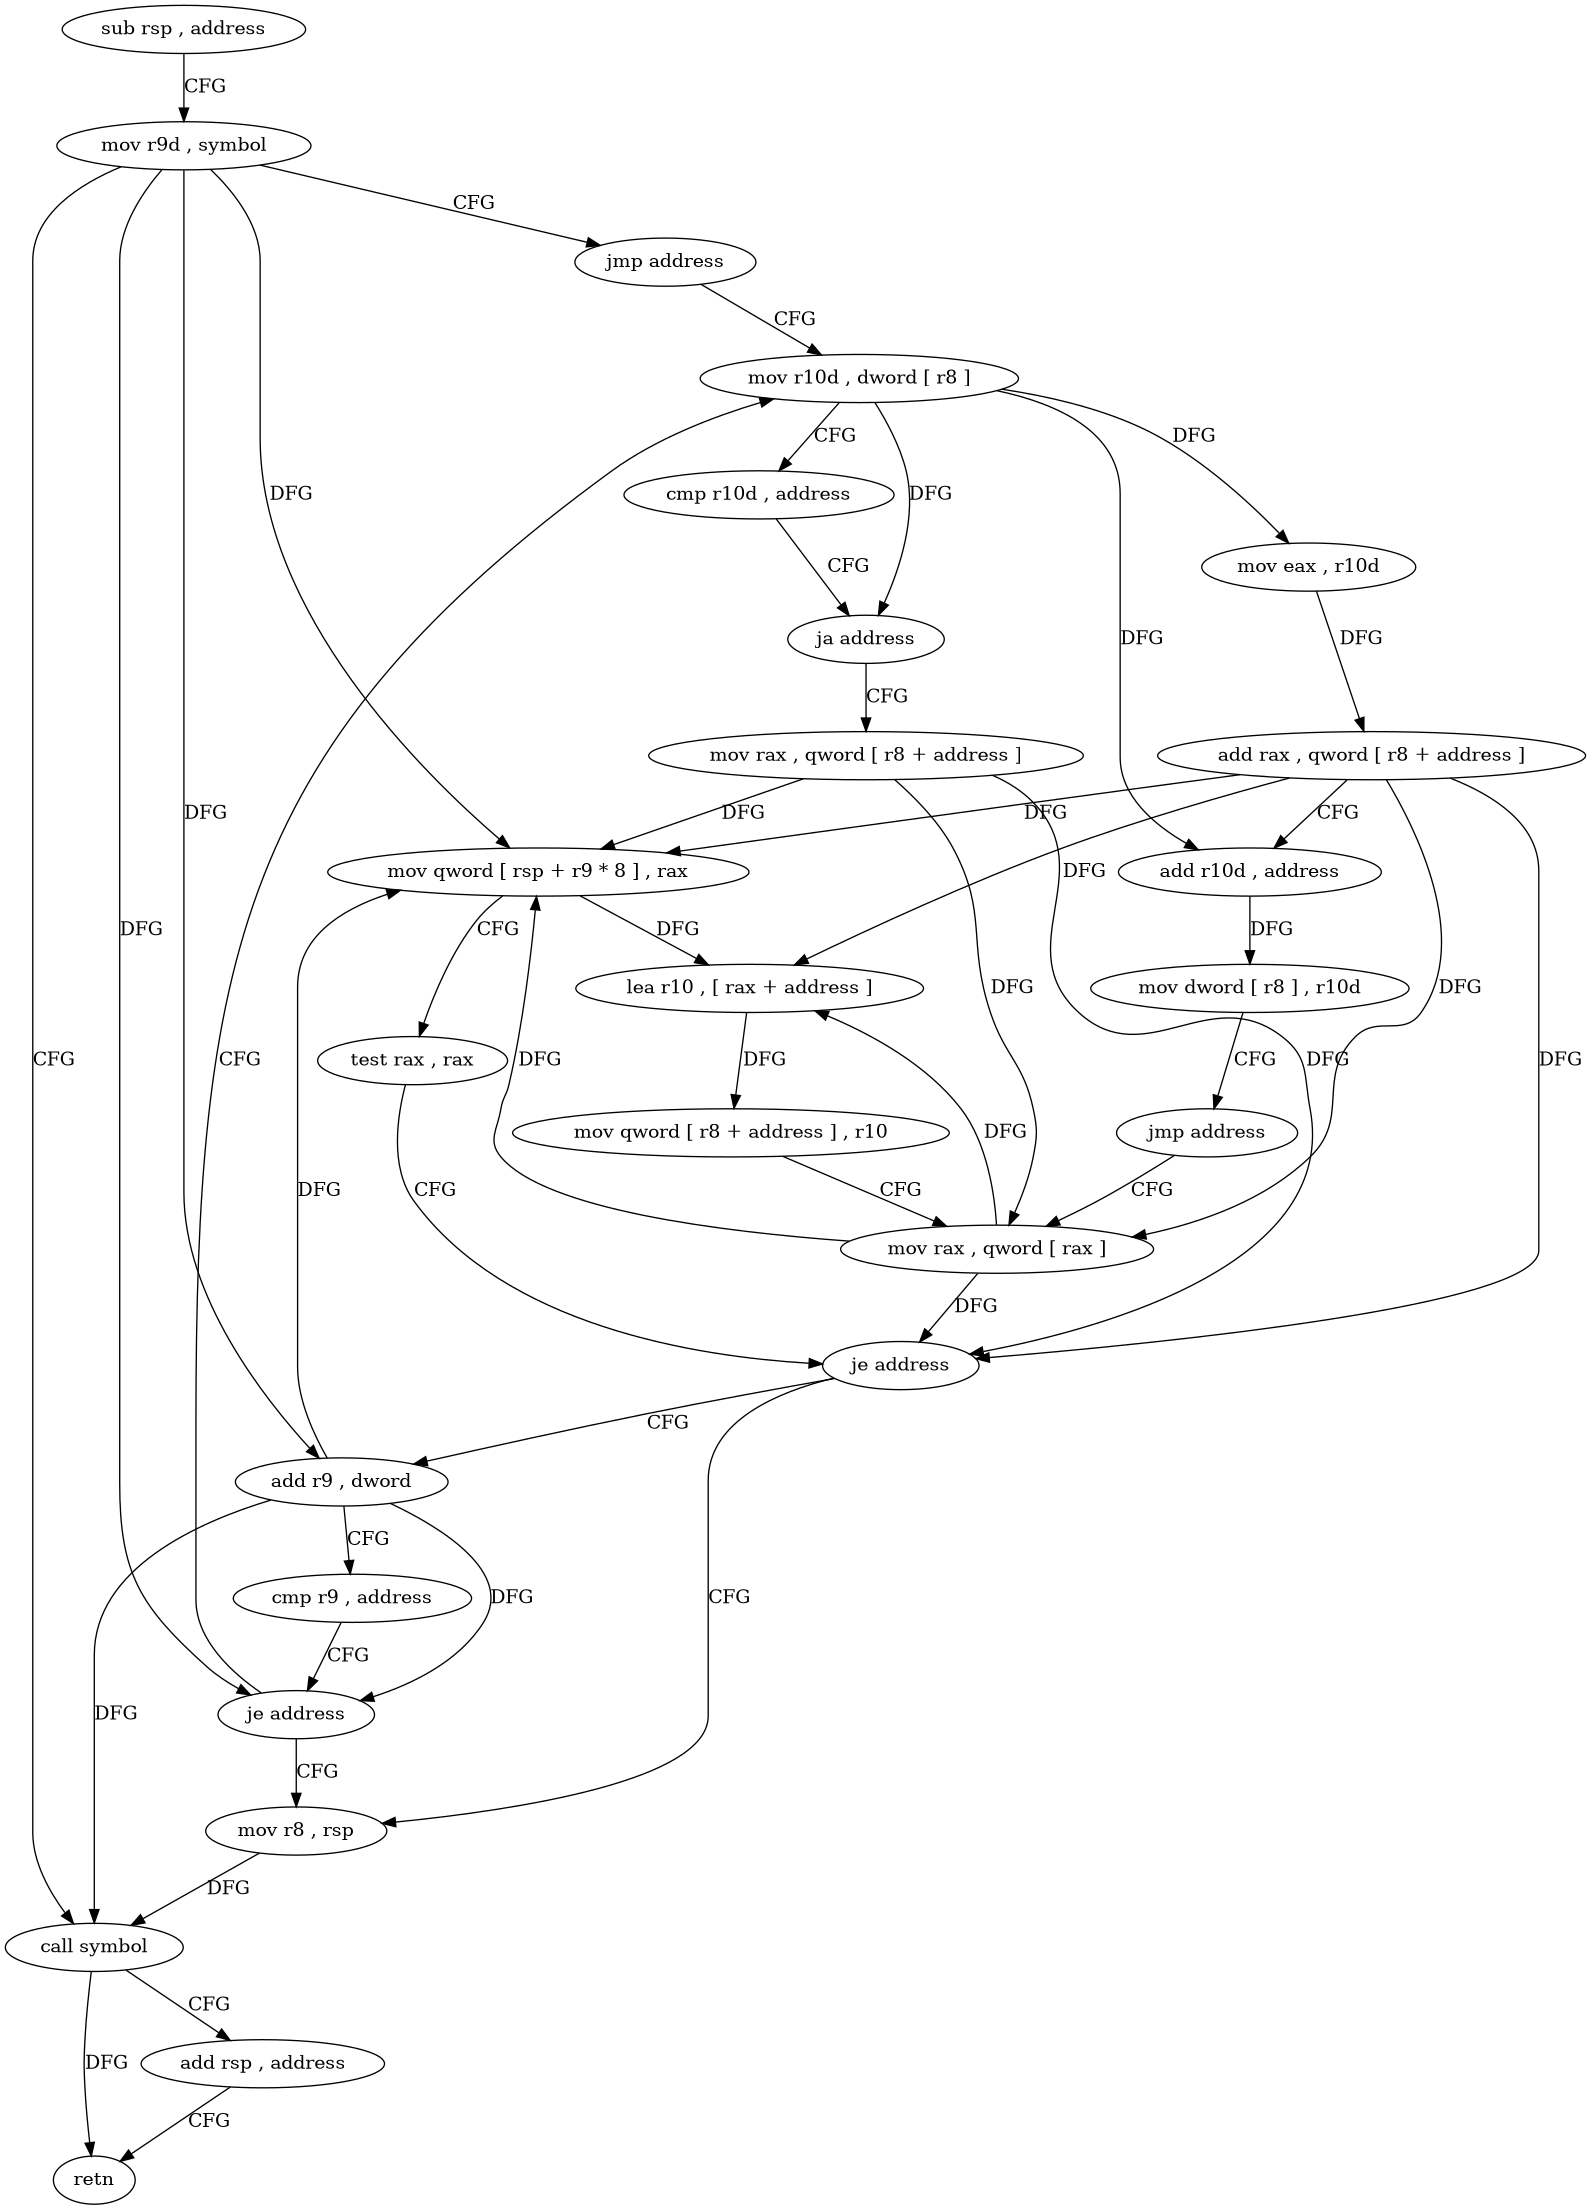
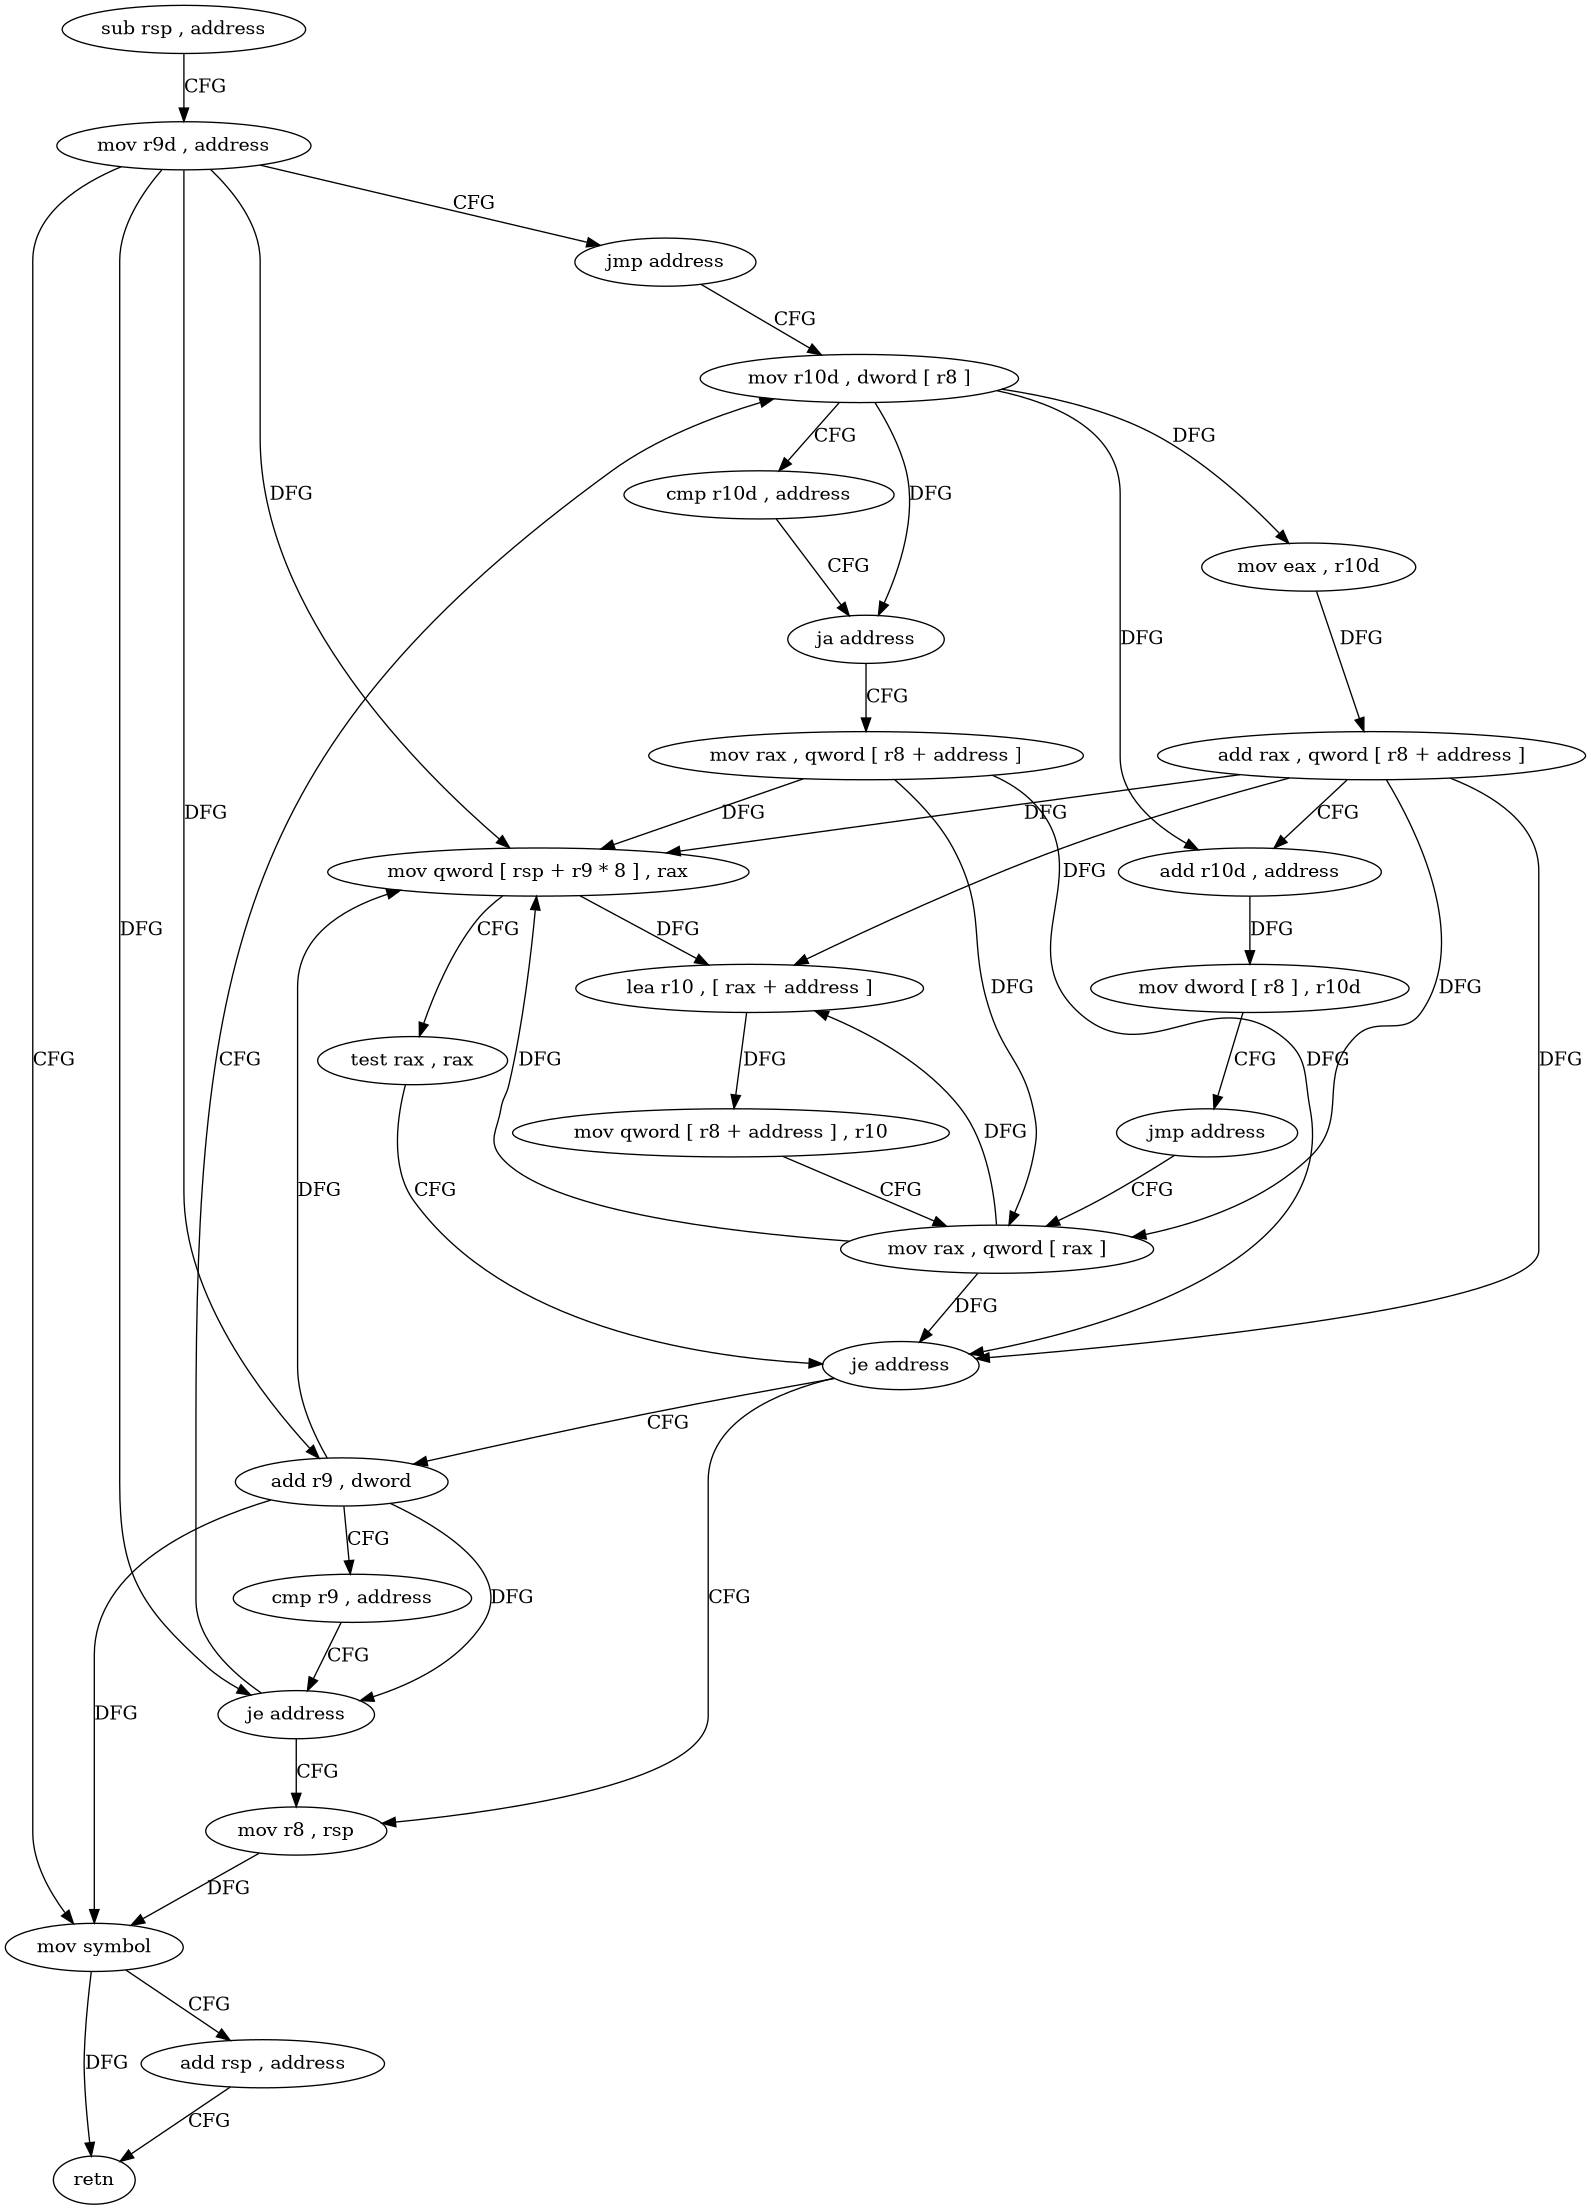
(184, 146) -> (184, 146)
(94, 1947) -> (94, 1947)
